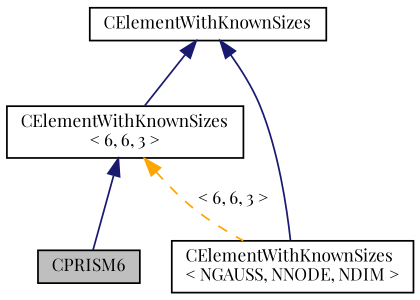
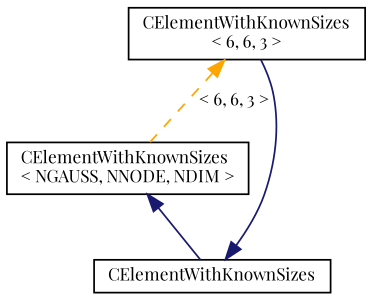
(273, 143) -> (179, 234)
(89, 267) -> none
